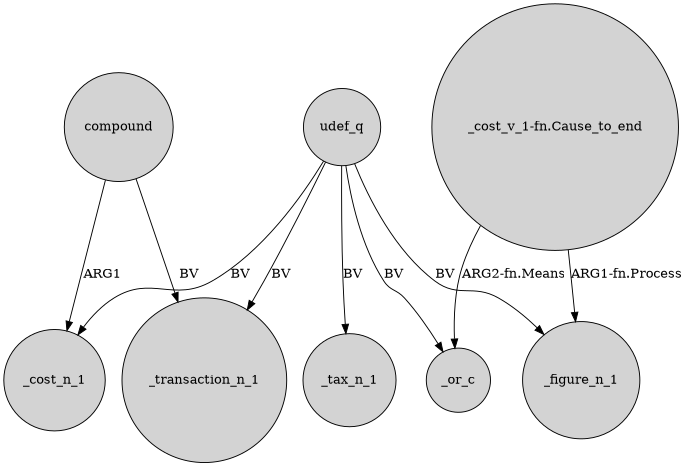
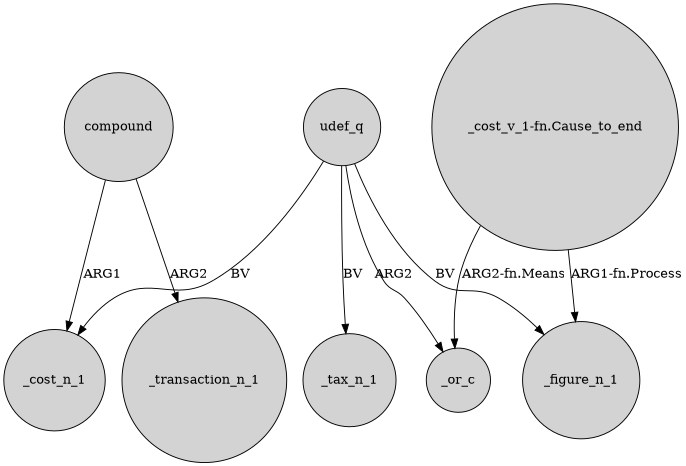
(290, 233) -> none
(189, 274) -> (189, 274)
(394, 274) -> (394, 274)
